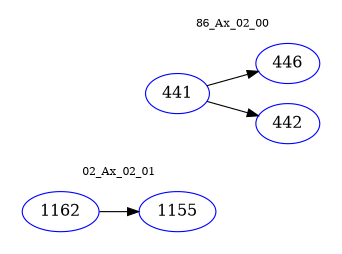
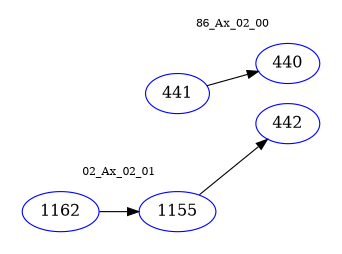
(288, 63) -> (288, 63)
(227, 107) -> (232, 168)
